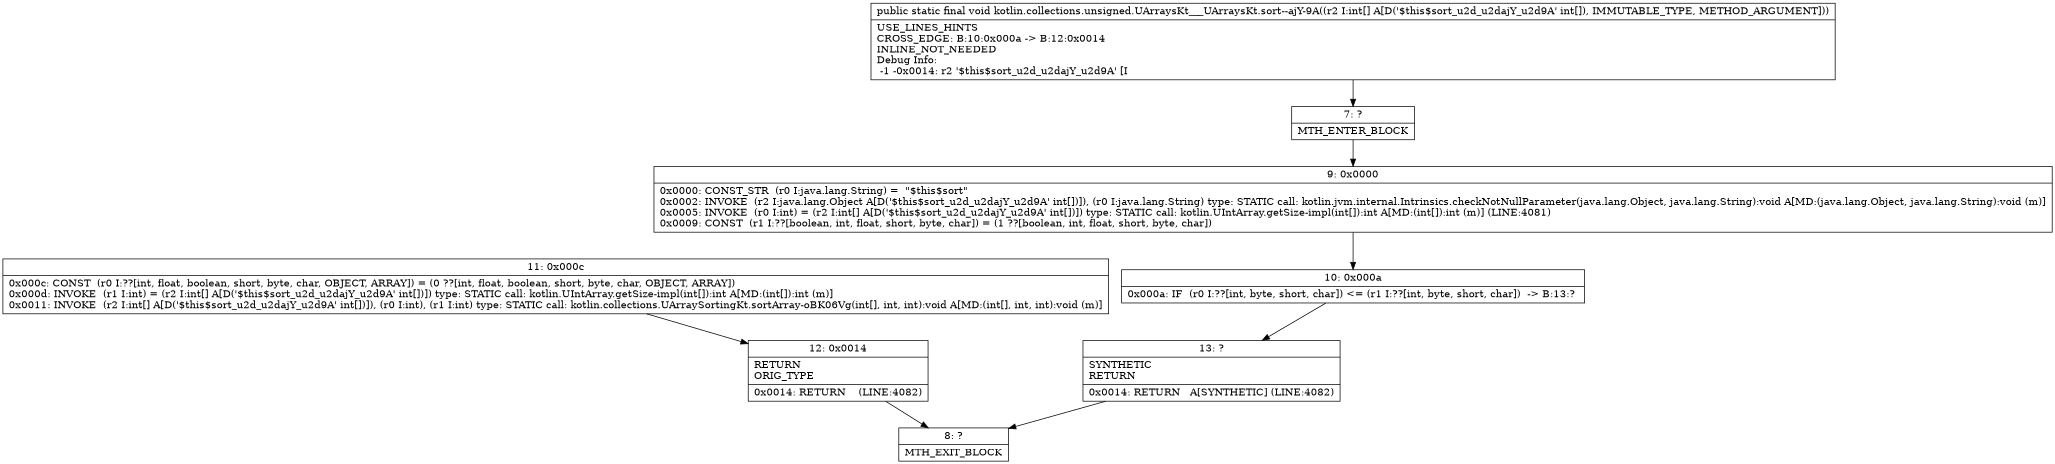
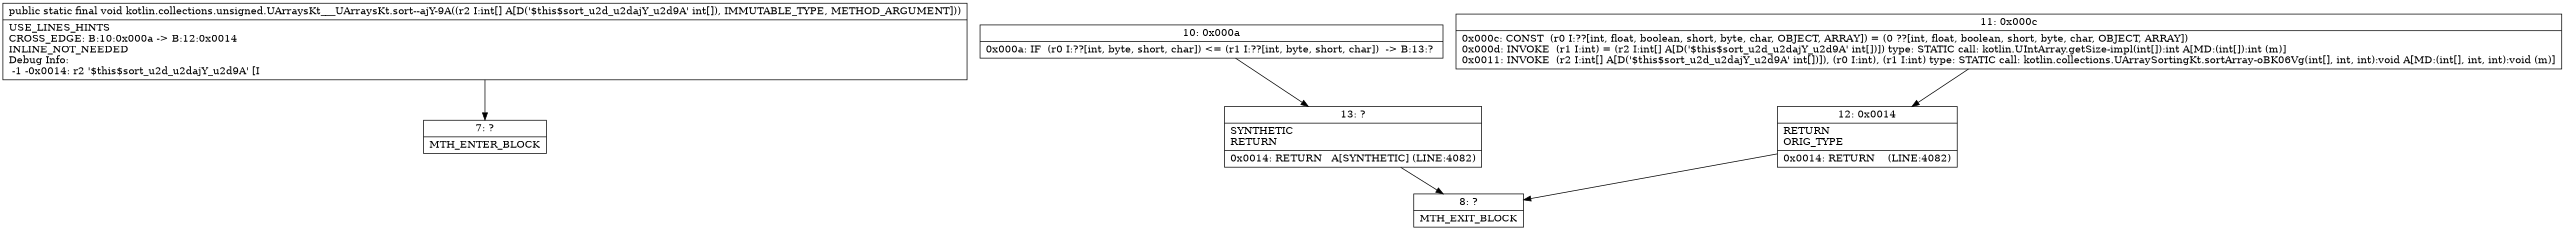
(1353, 199) -> none
